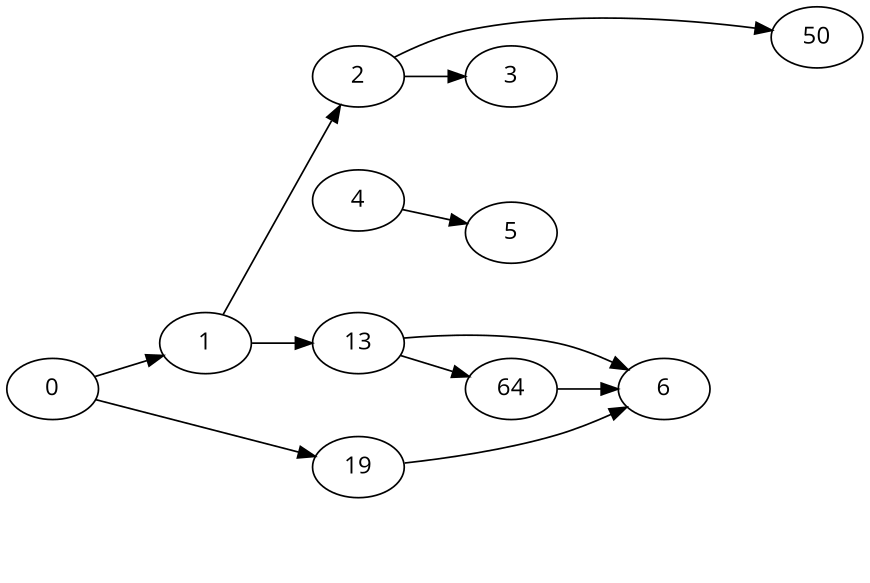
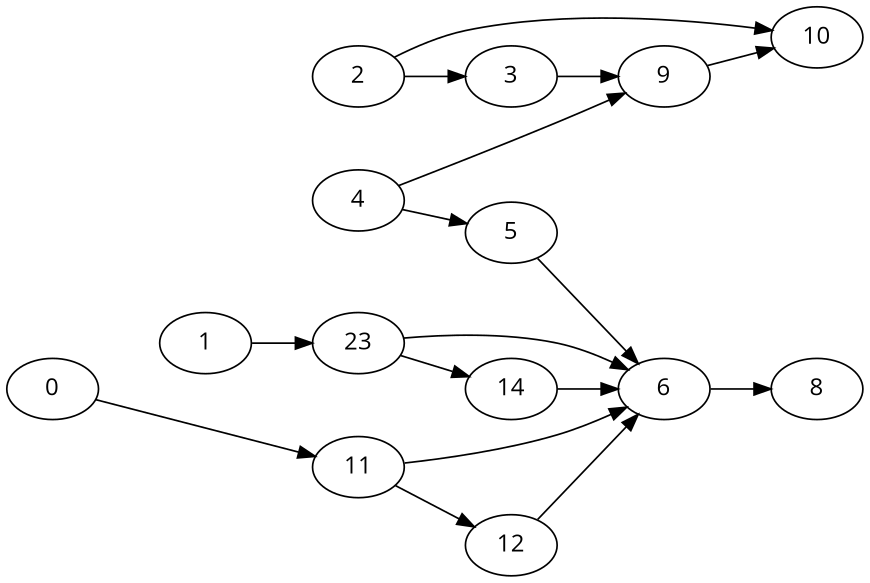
(817, 37) -> (817, 37)
none -> (664, 76)
(277, 217) -> none
none -> (582, 305)
(358, 343) -> (358, 343)
(121, 369) -> none
(511, 389) -> (511, 389)
none -> (817, 389)
(358, 467) -> (358, 467)
none -> (511, 545)
